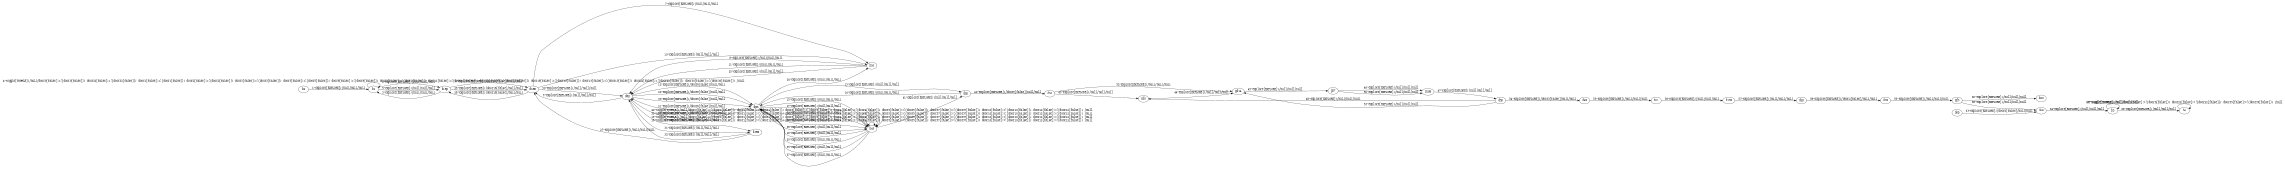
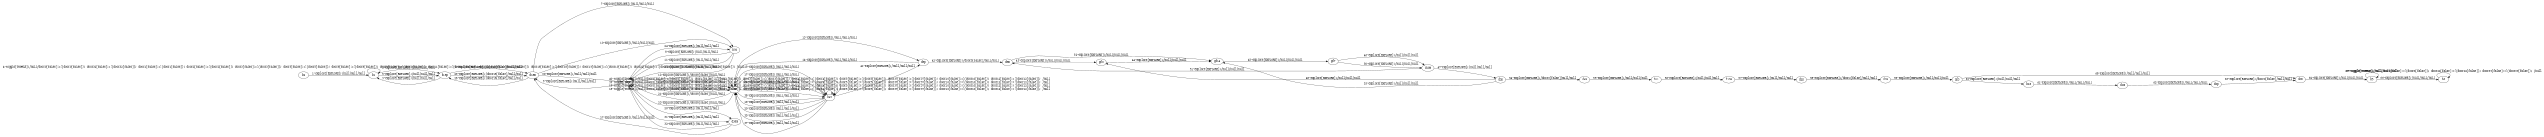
none -> (1218, 71)
(811, 83) -> (672, 48)
none -> (2122, 85)
